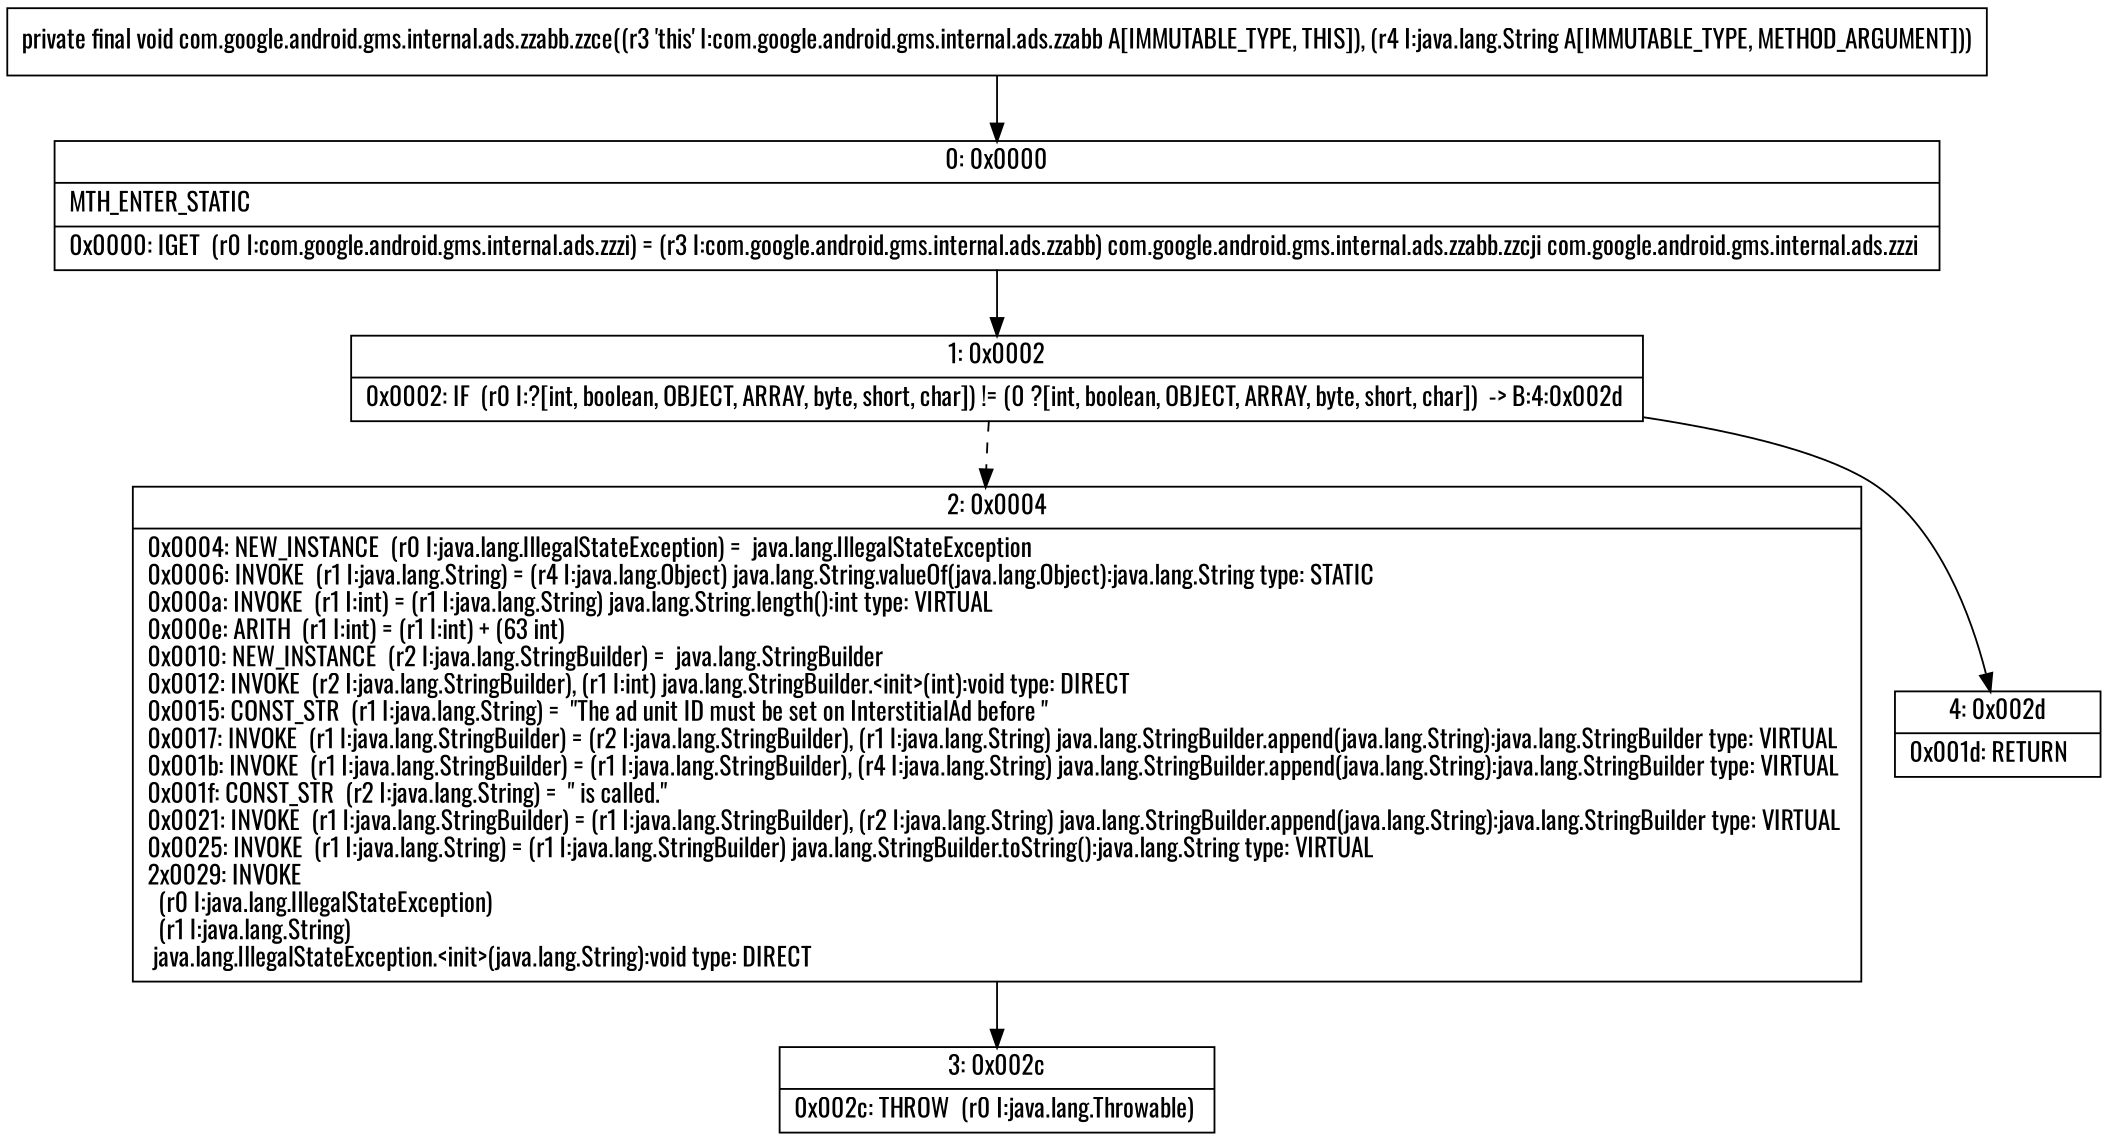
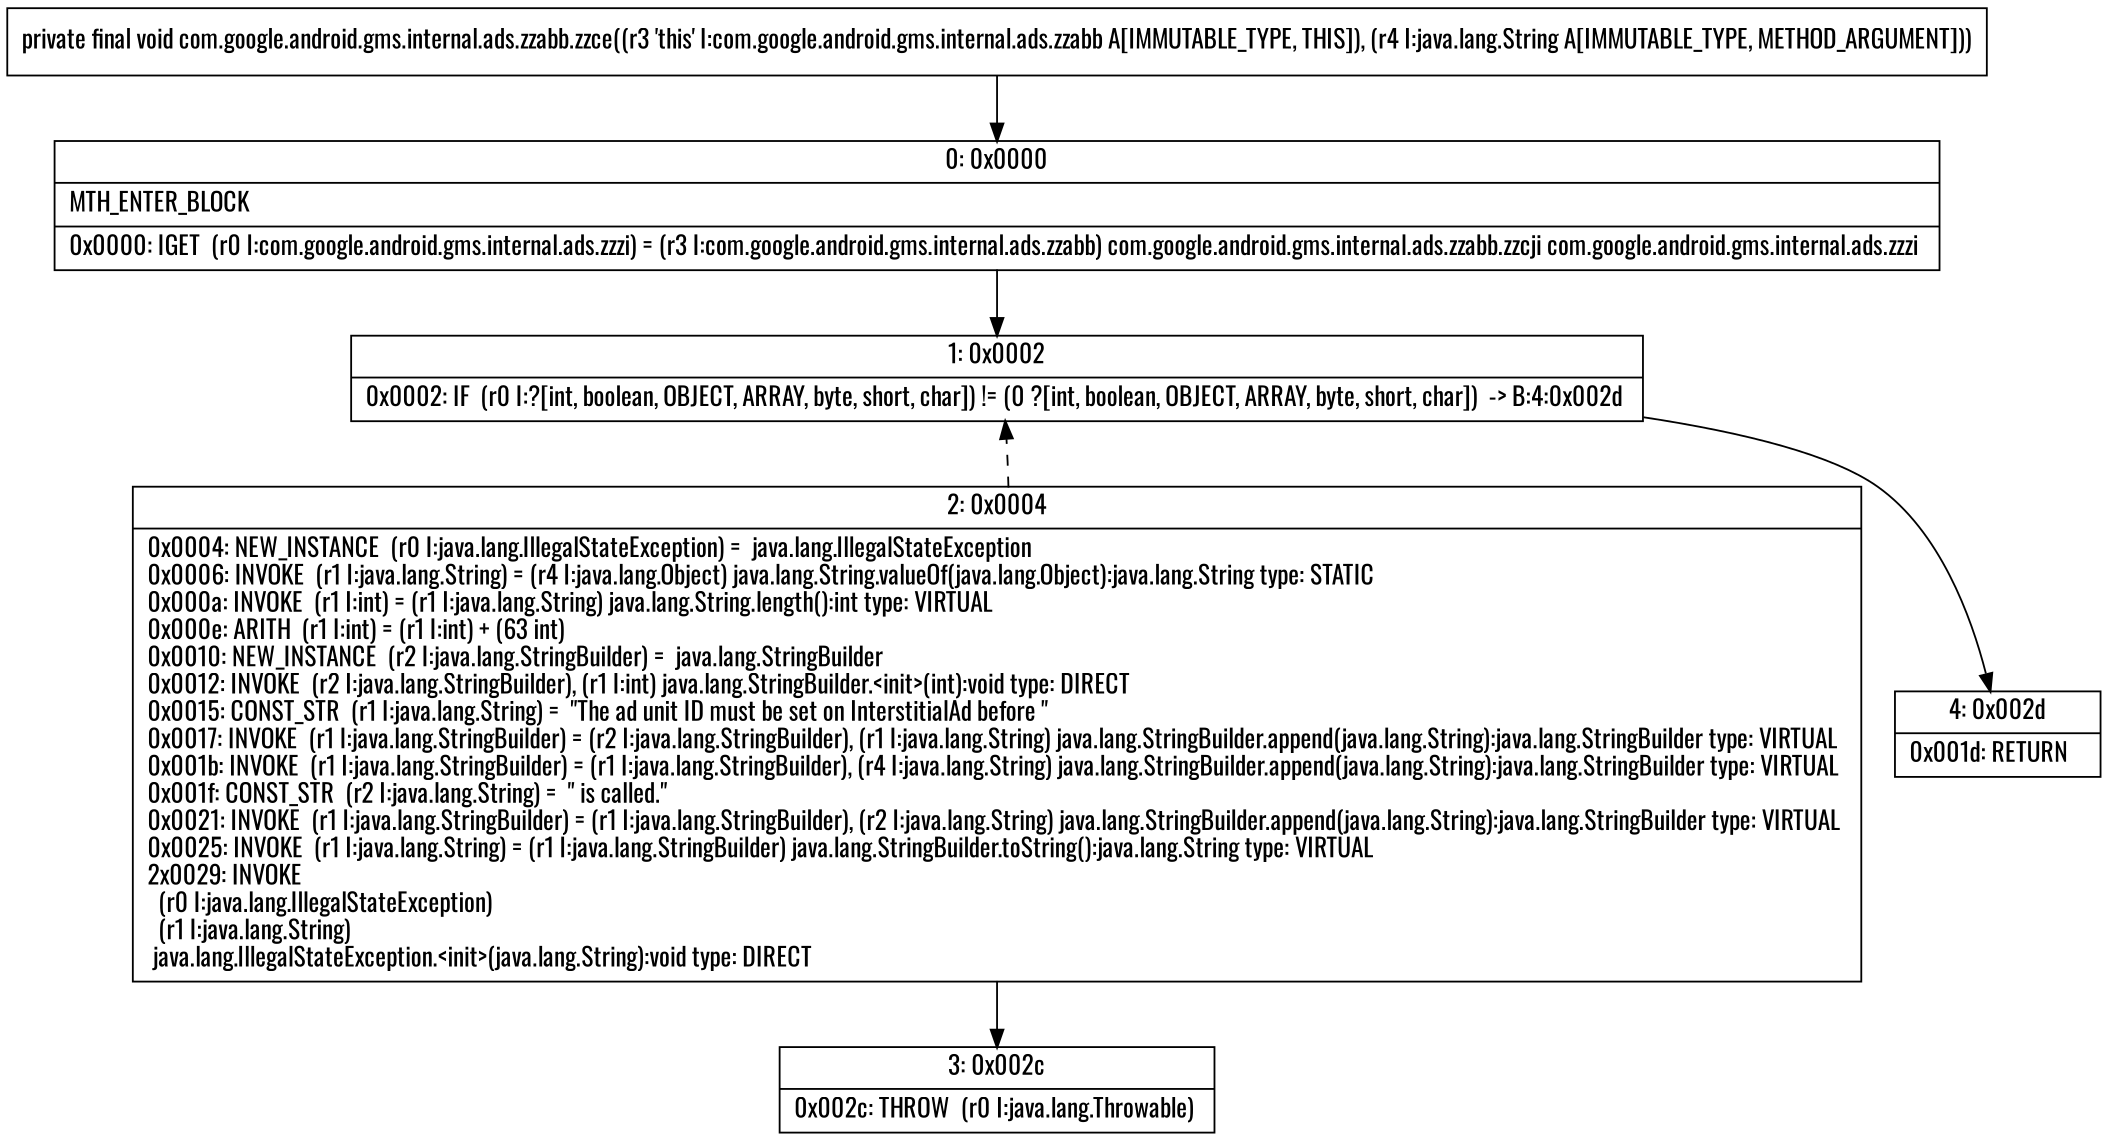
(160, 204) -> (160, 204)
(987, 445) -> (1008, 463)
